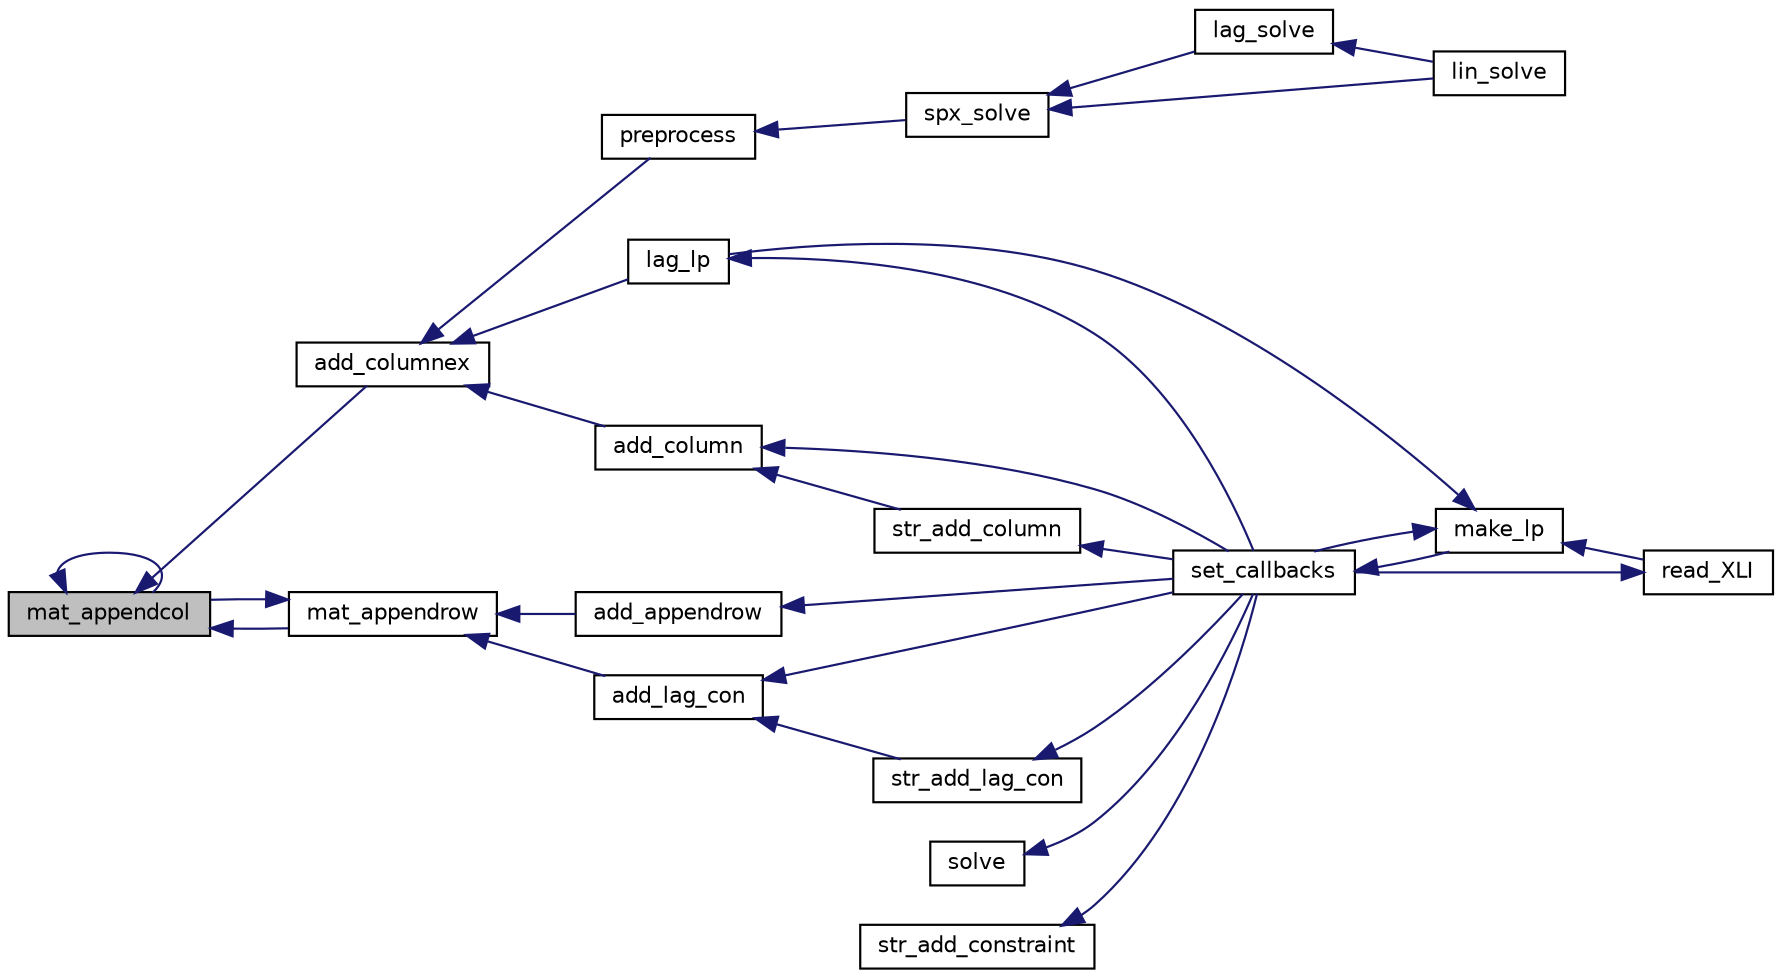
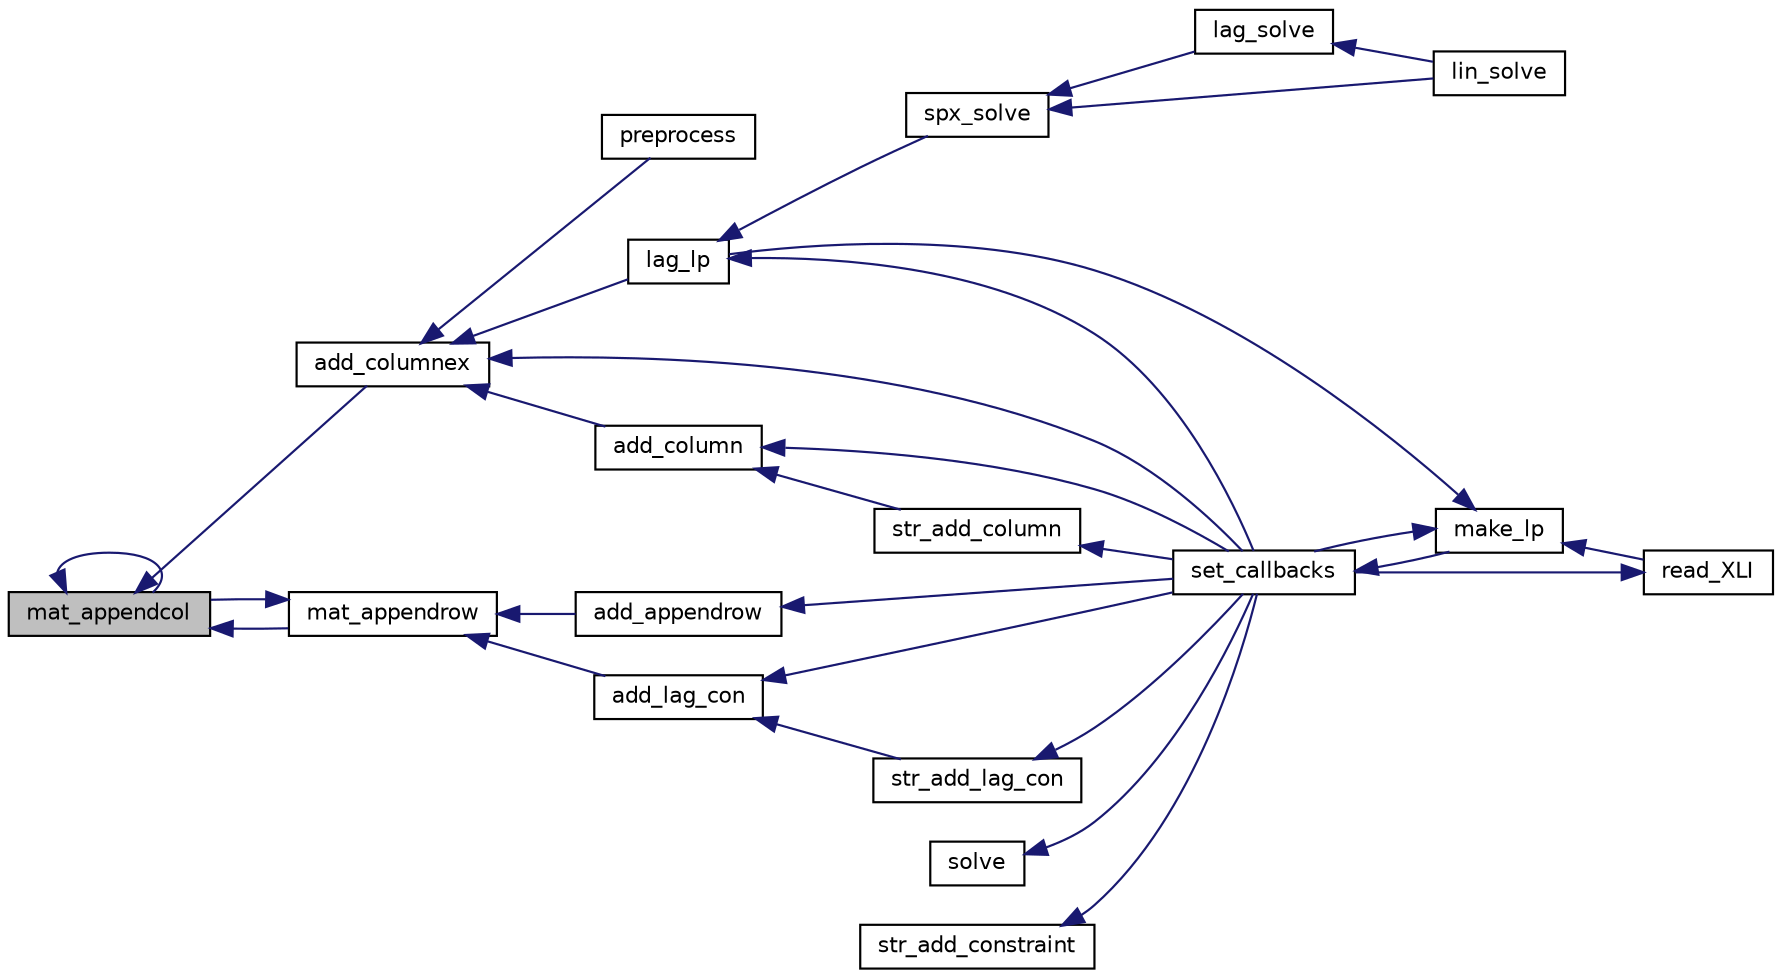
(842, 125) -> (833, 181)
none -> (899, 386)
